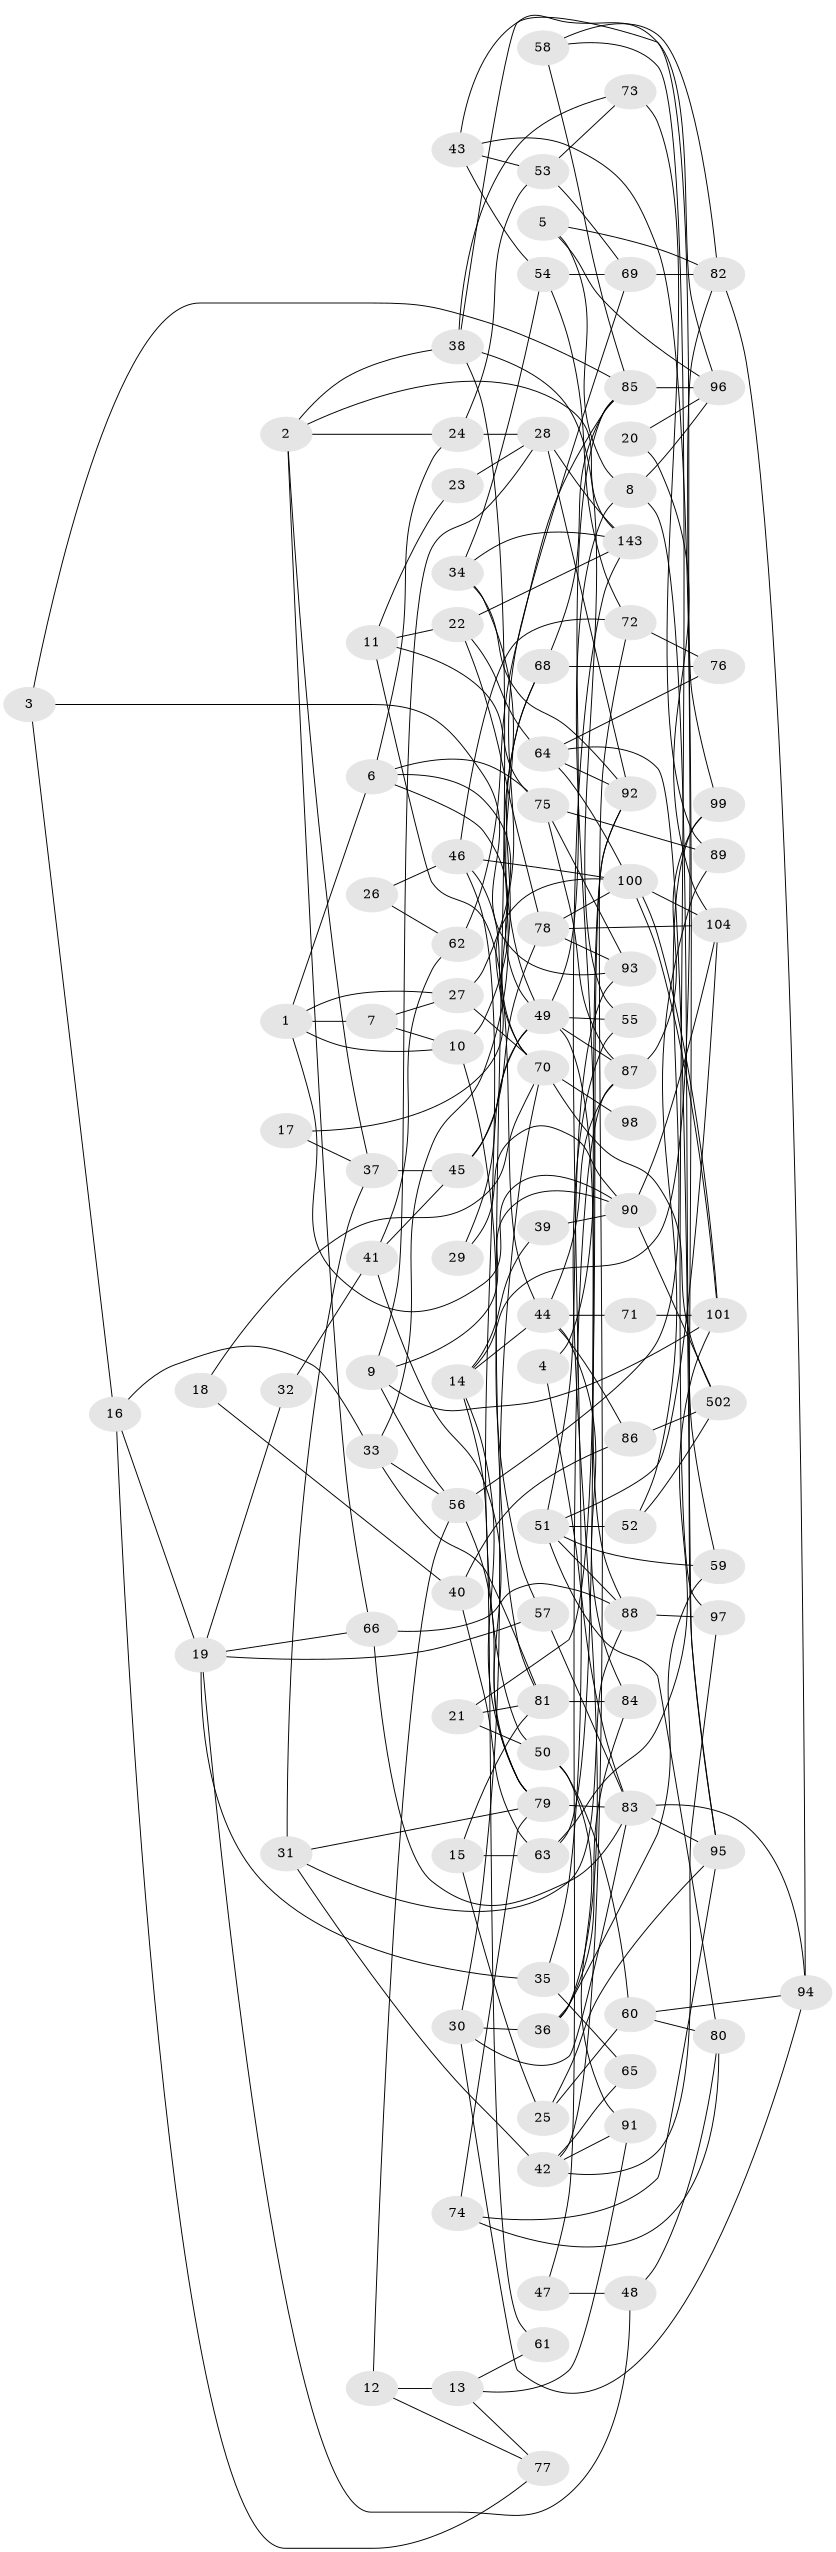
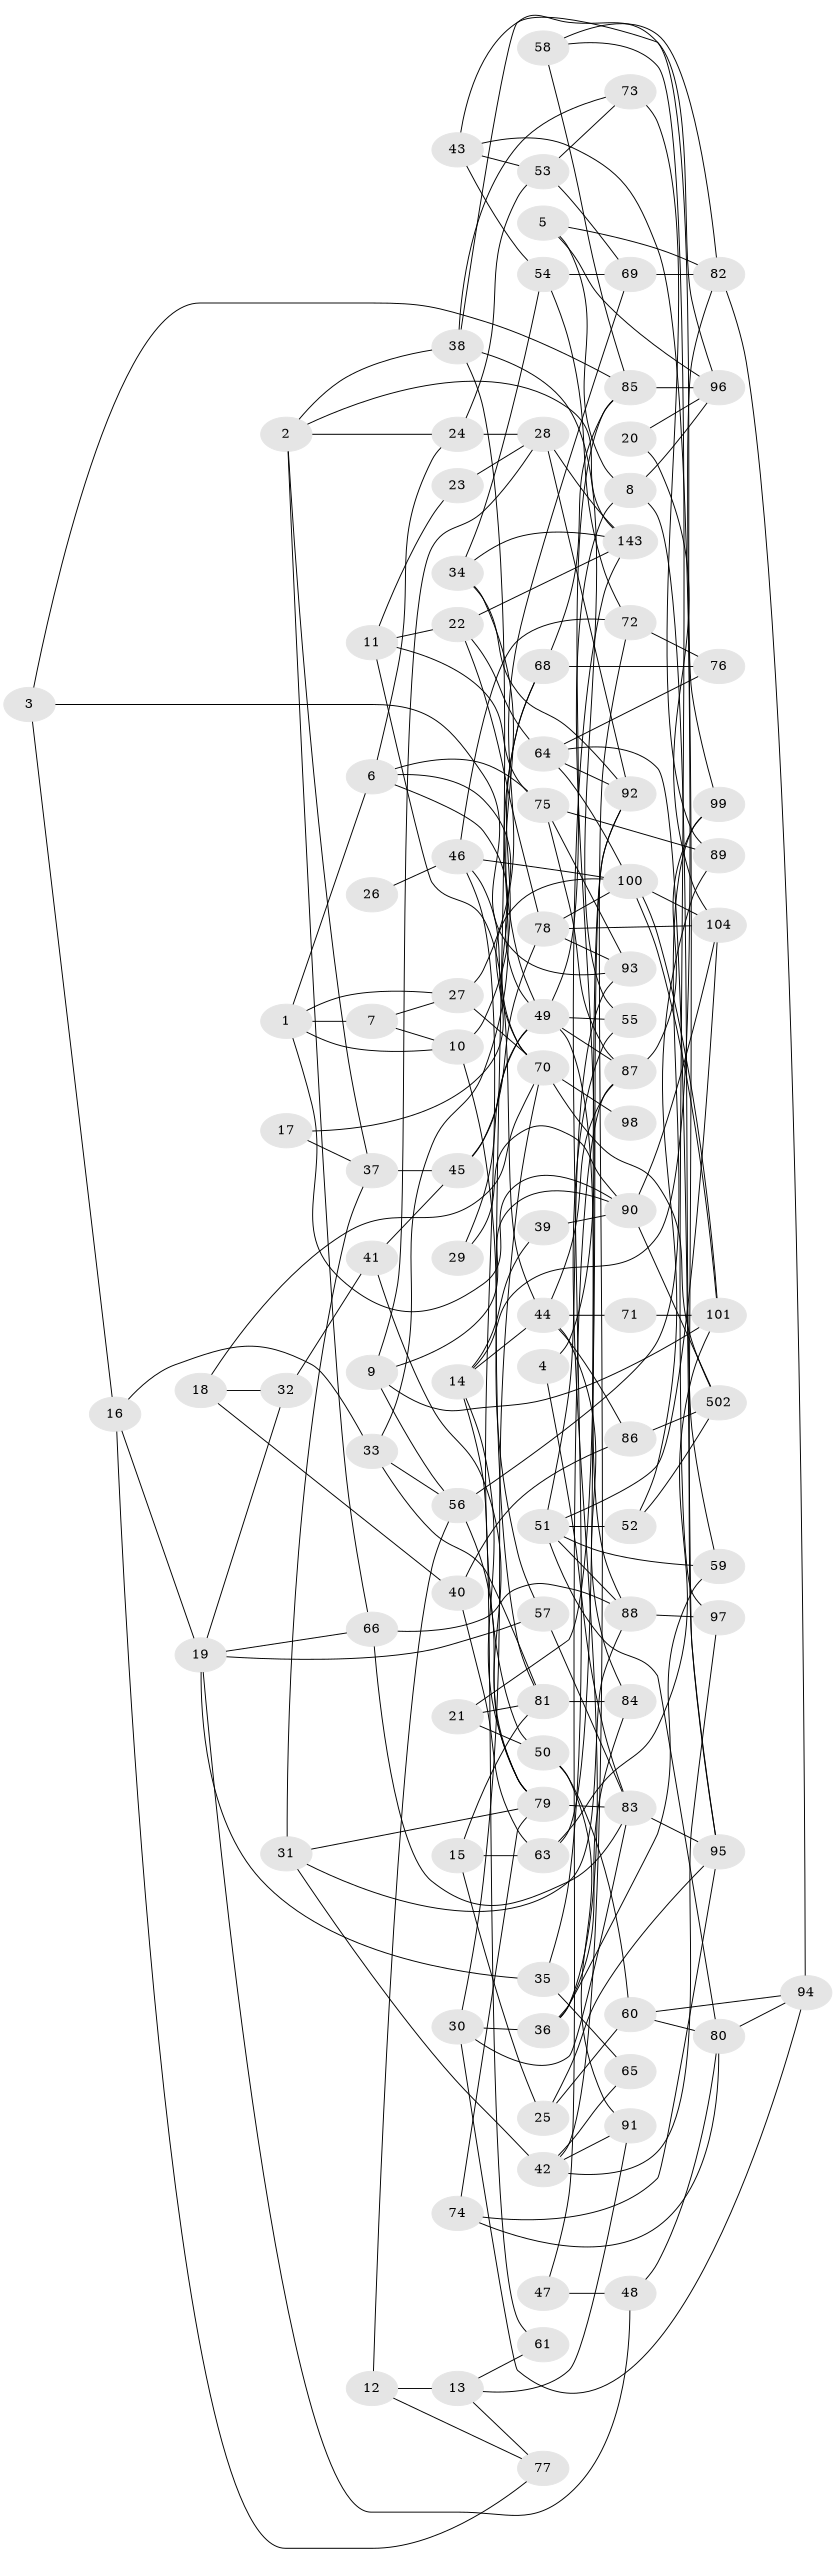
(458, 944) -> none
none -> (244, 1390)
(769, 1852) -> (763, 2015)
